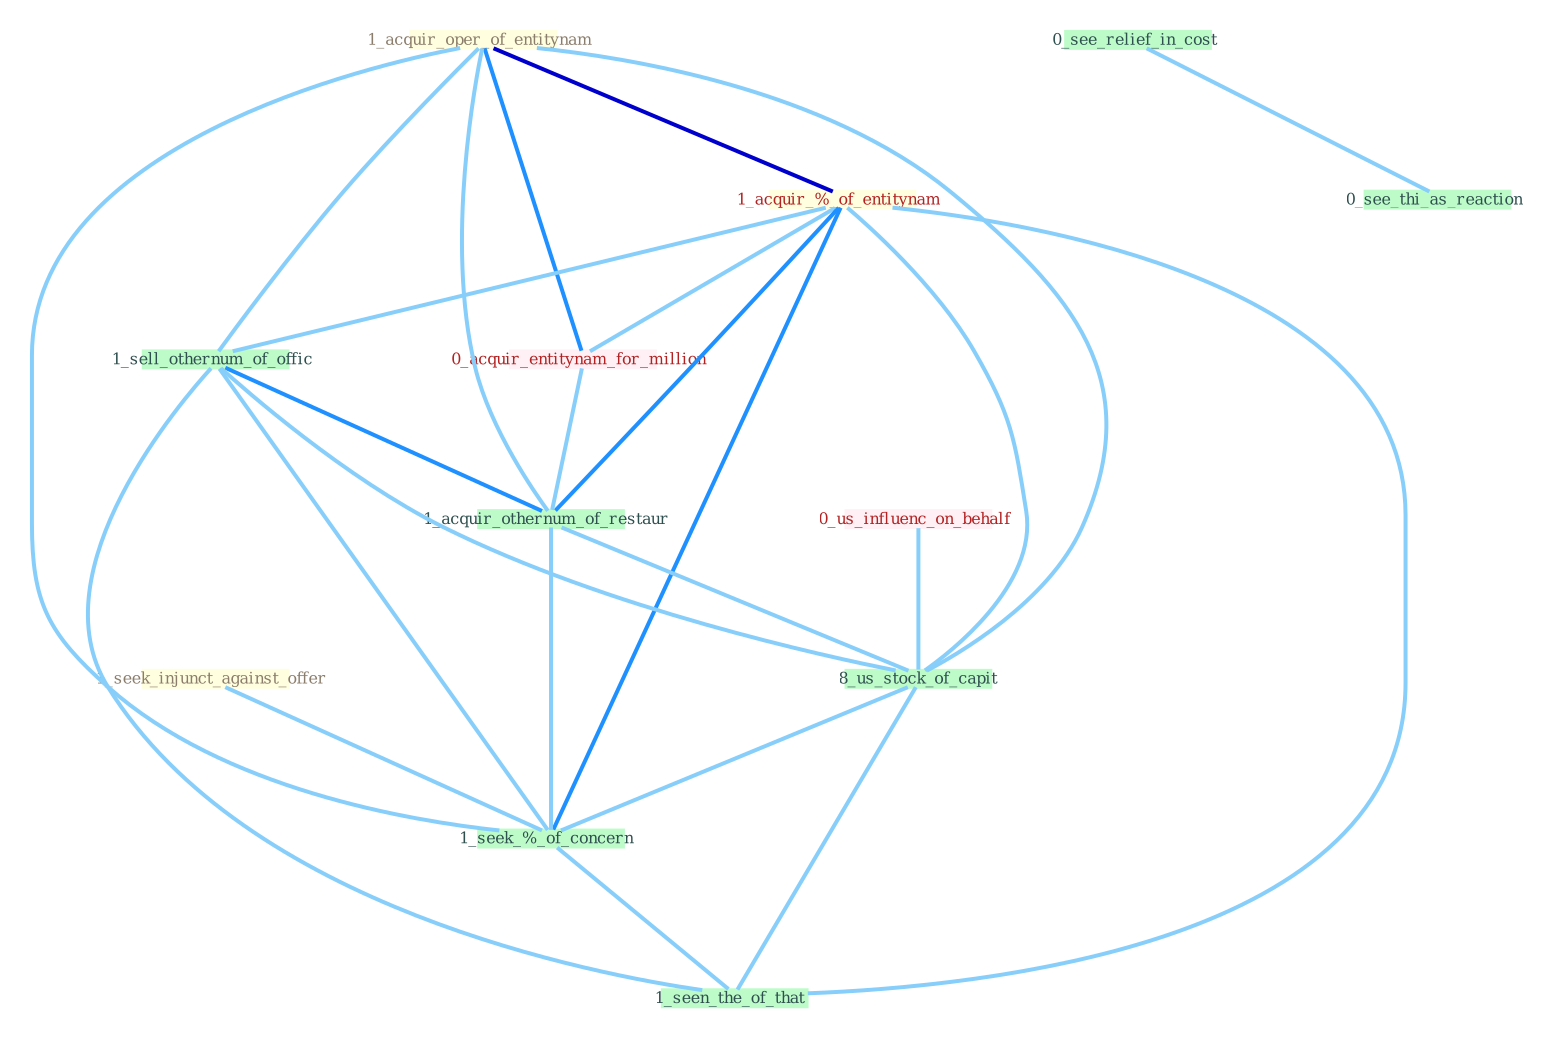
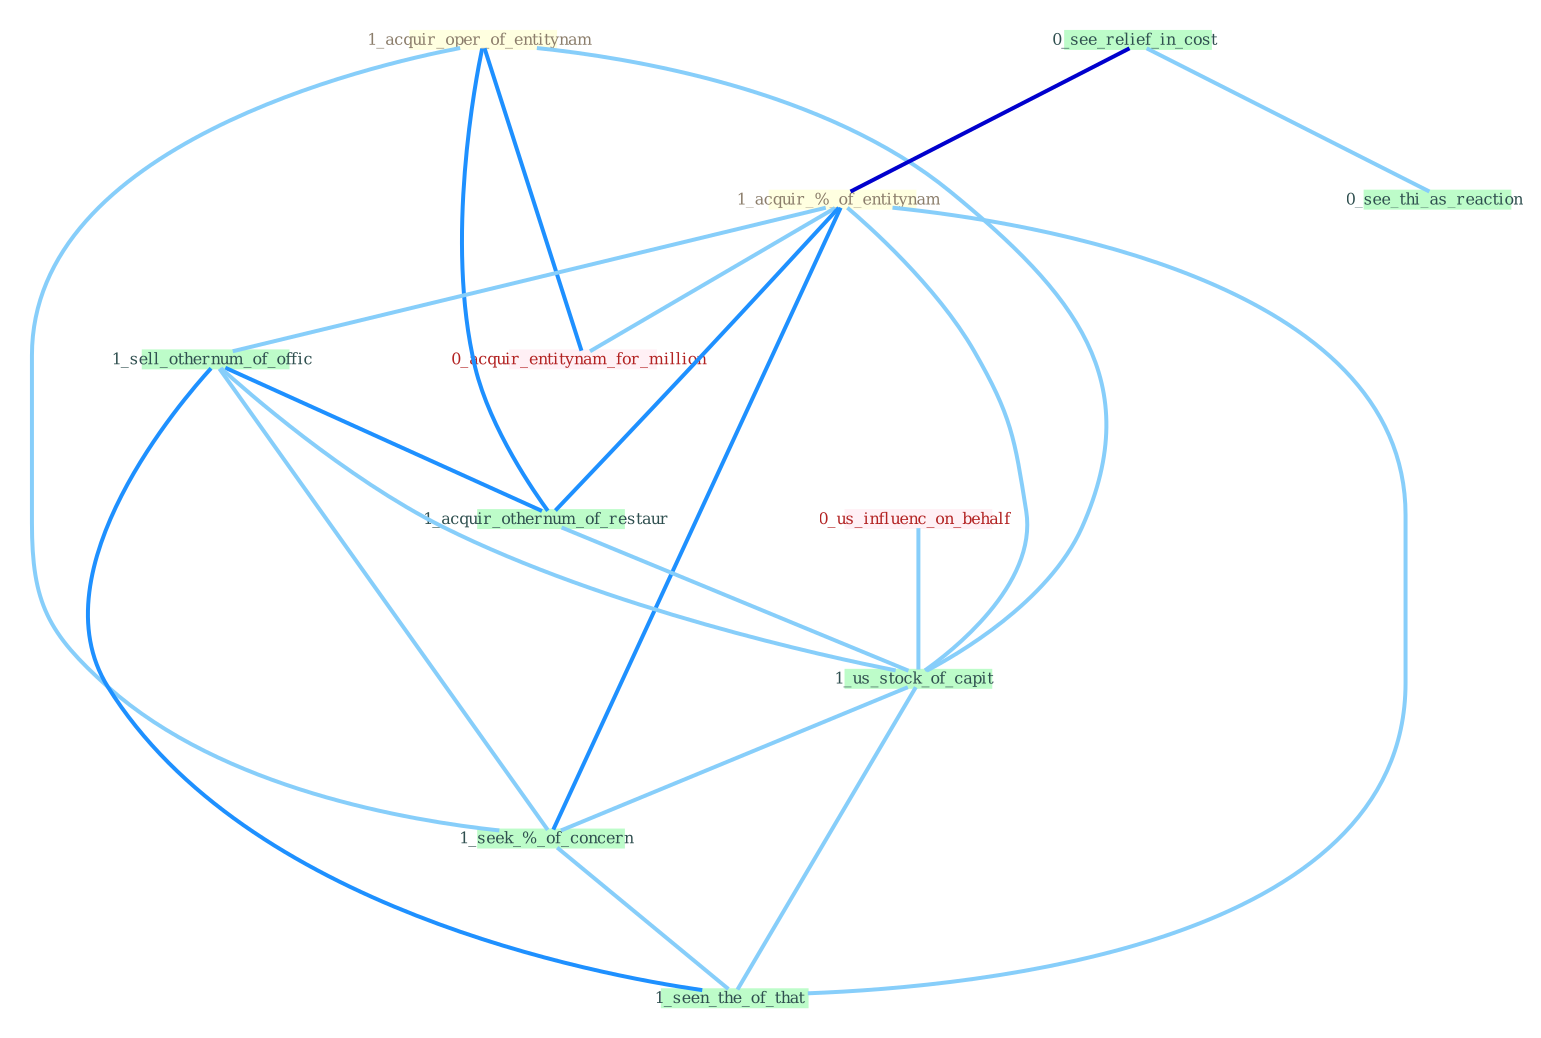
(663, 120) -> (990, 120)
(342, 194) -> none
(843, 200) -> (843, 200)
(462, 264) -> (462, 264)
(567, 439) -> none
(216, 679) -> none
(551, 679) -> none
(918, 679) -> (918, 679)
(221, 806) -> (221, 806)
